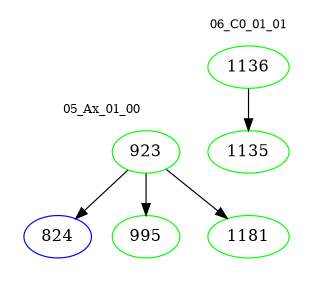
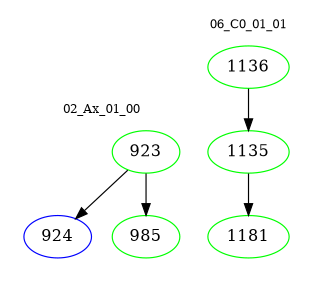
(102, 110) -> (102, 110)
(182, 182) -> (249, 189)
(58, 237) -> (58, 237)
(146, 237) -> (146, 237)
